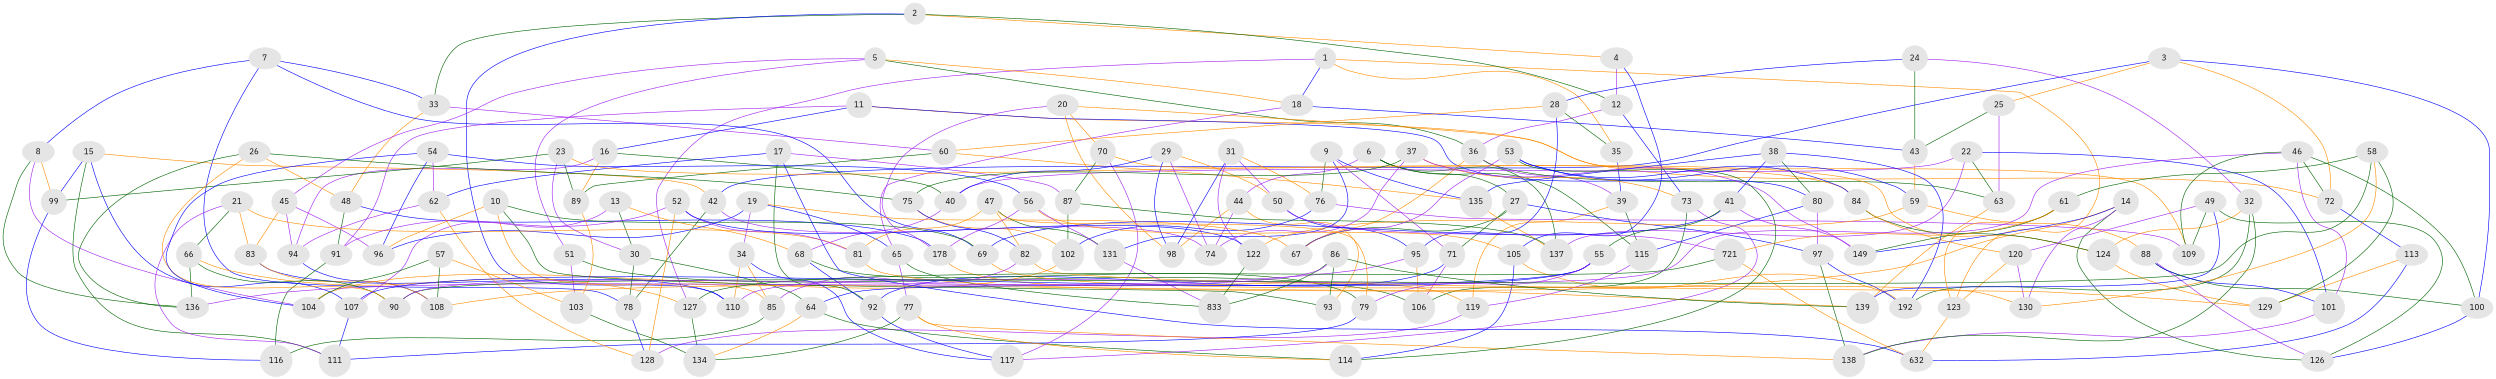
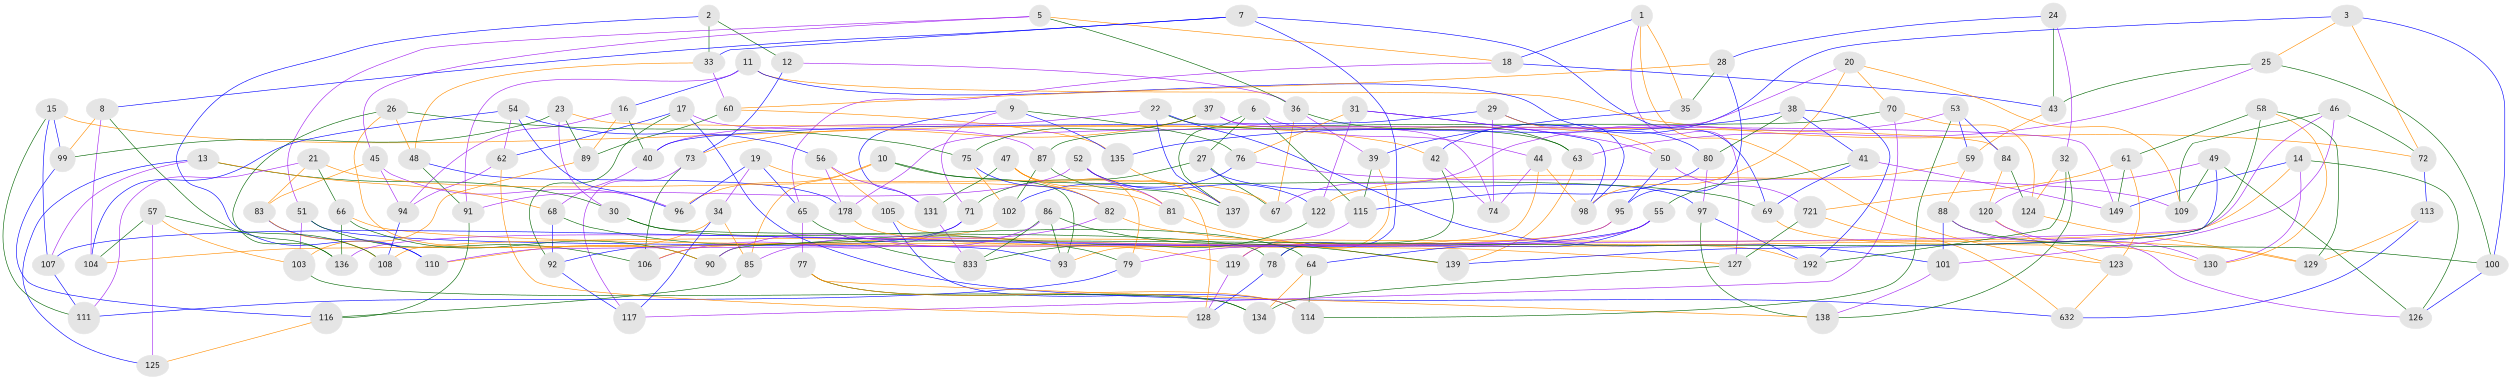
(1616, 58) -> none
(2411, 208) -> (2420, 124)
(1783, 235) -> (1174, 172)
none -> (680, 244)
none -> (153, 366)
